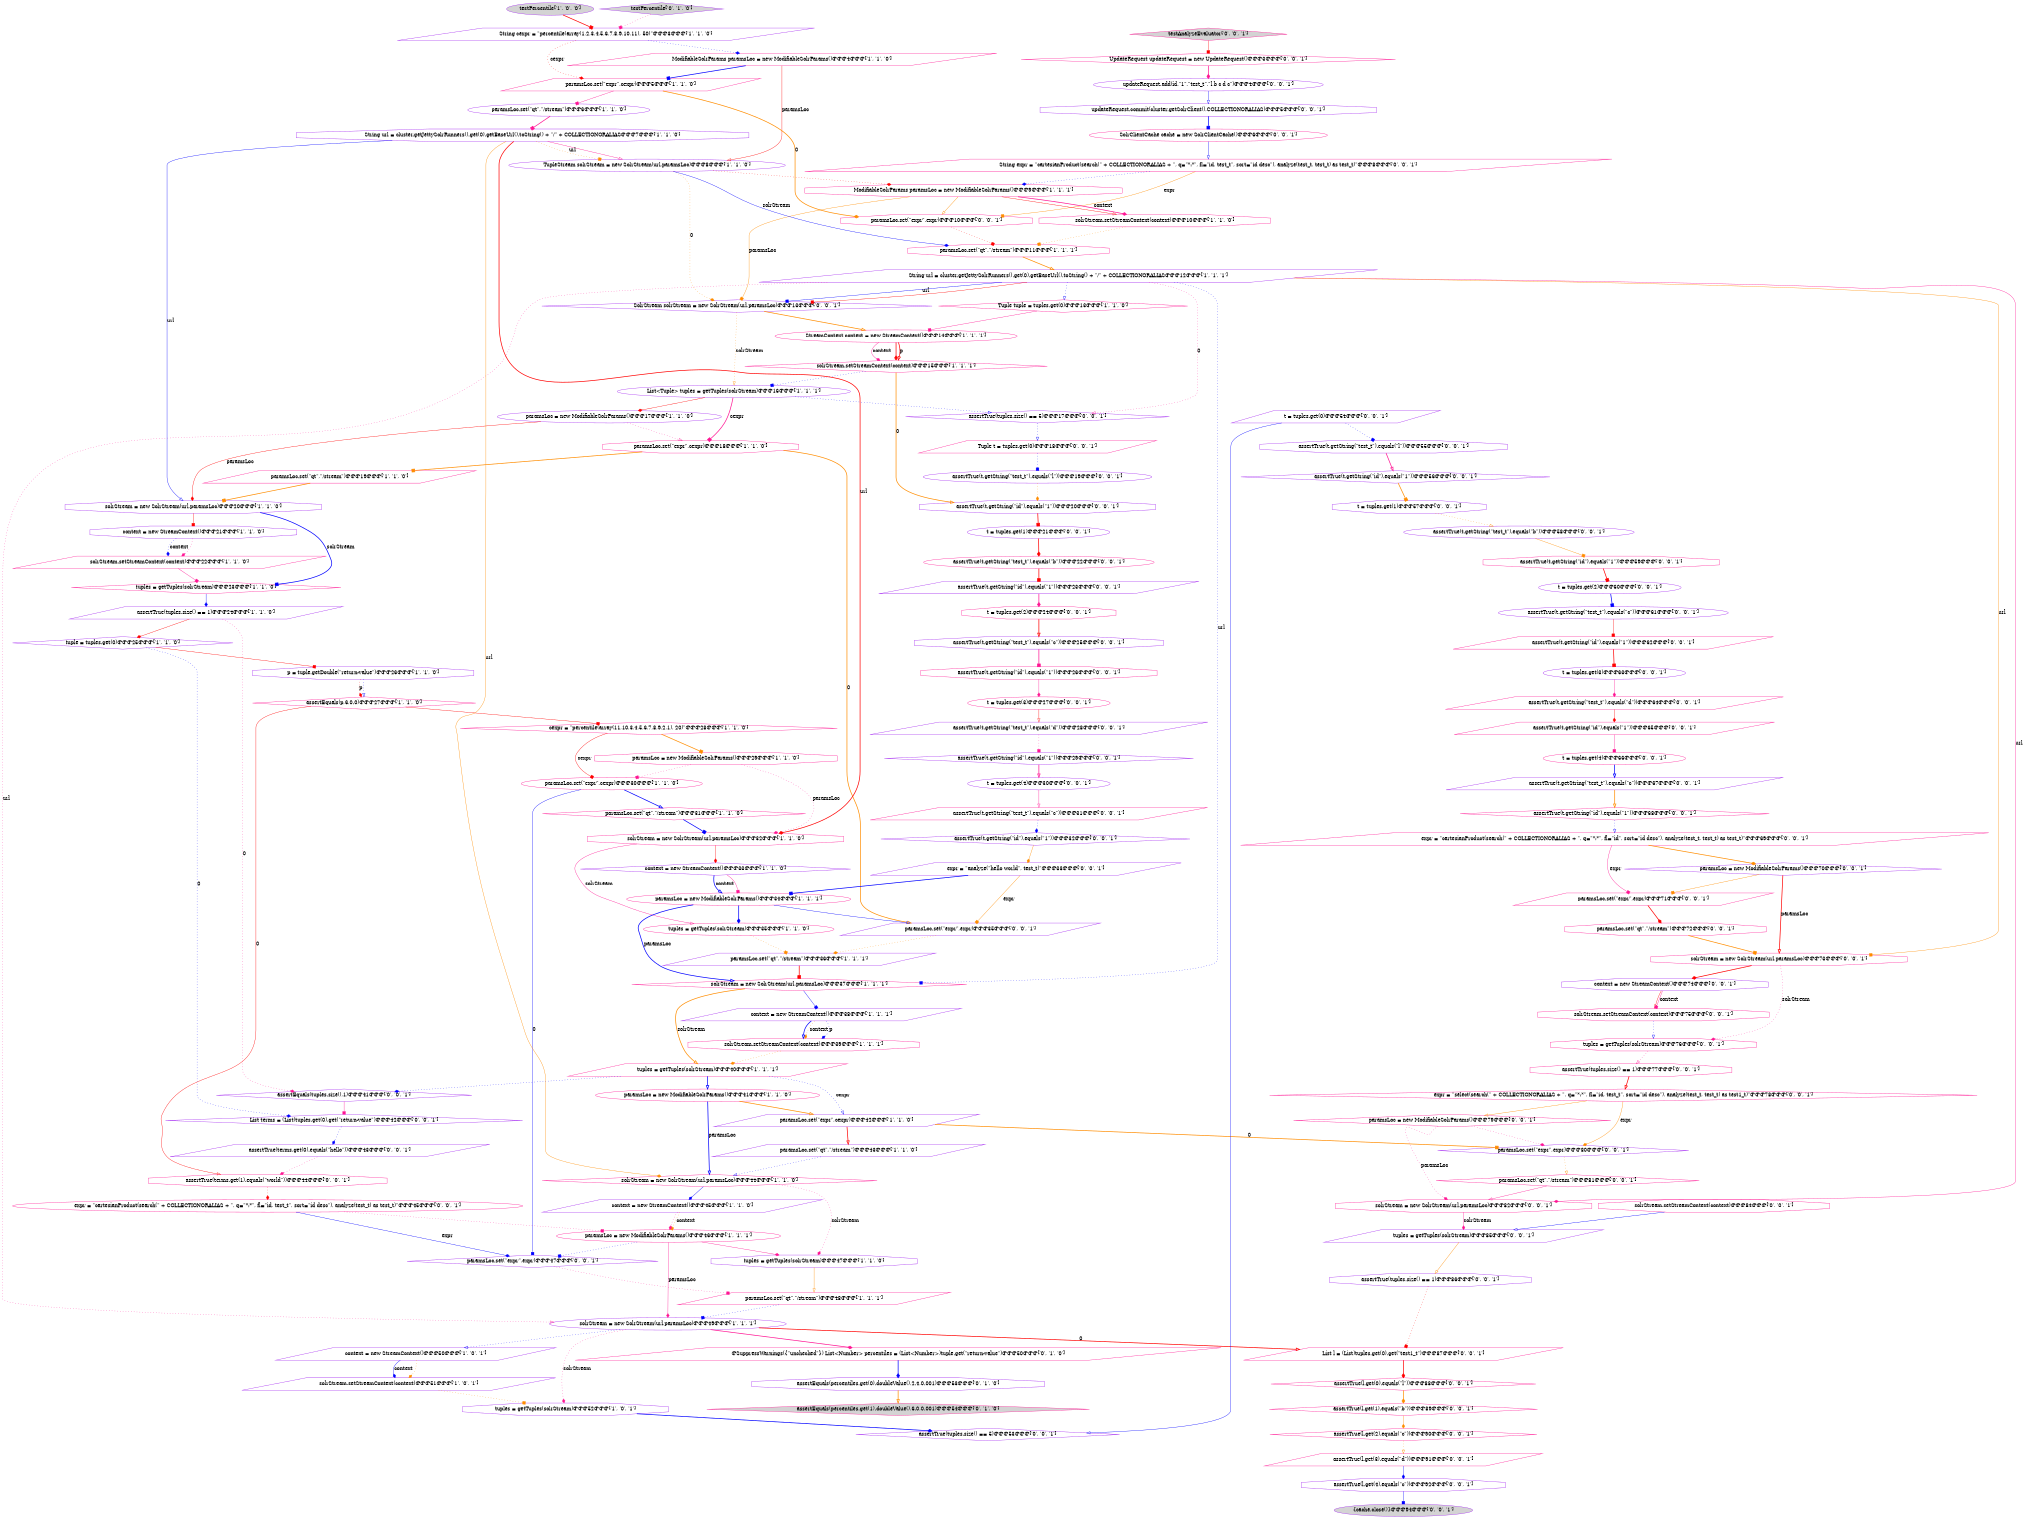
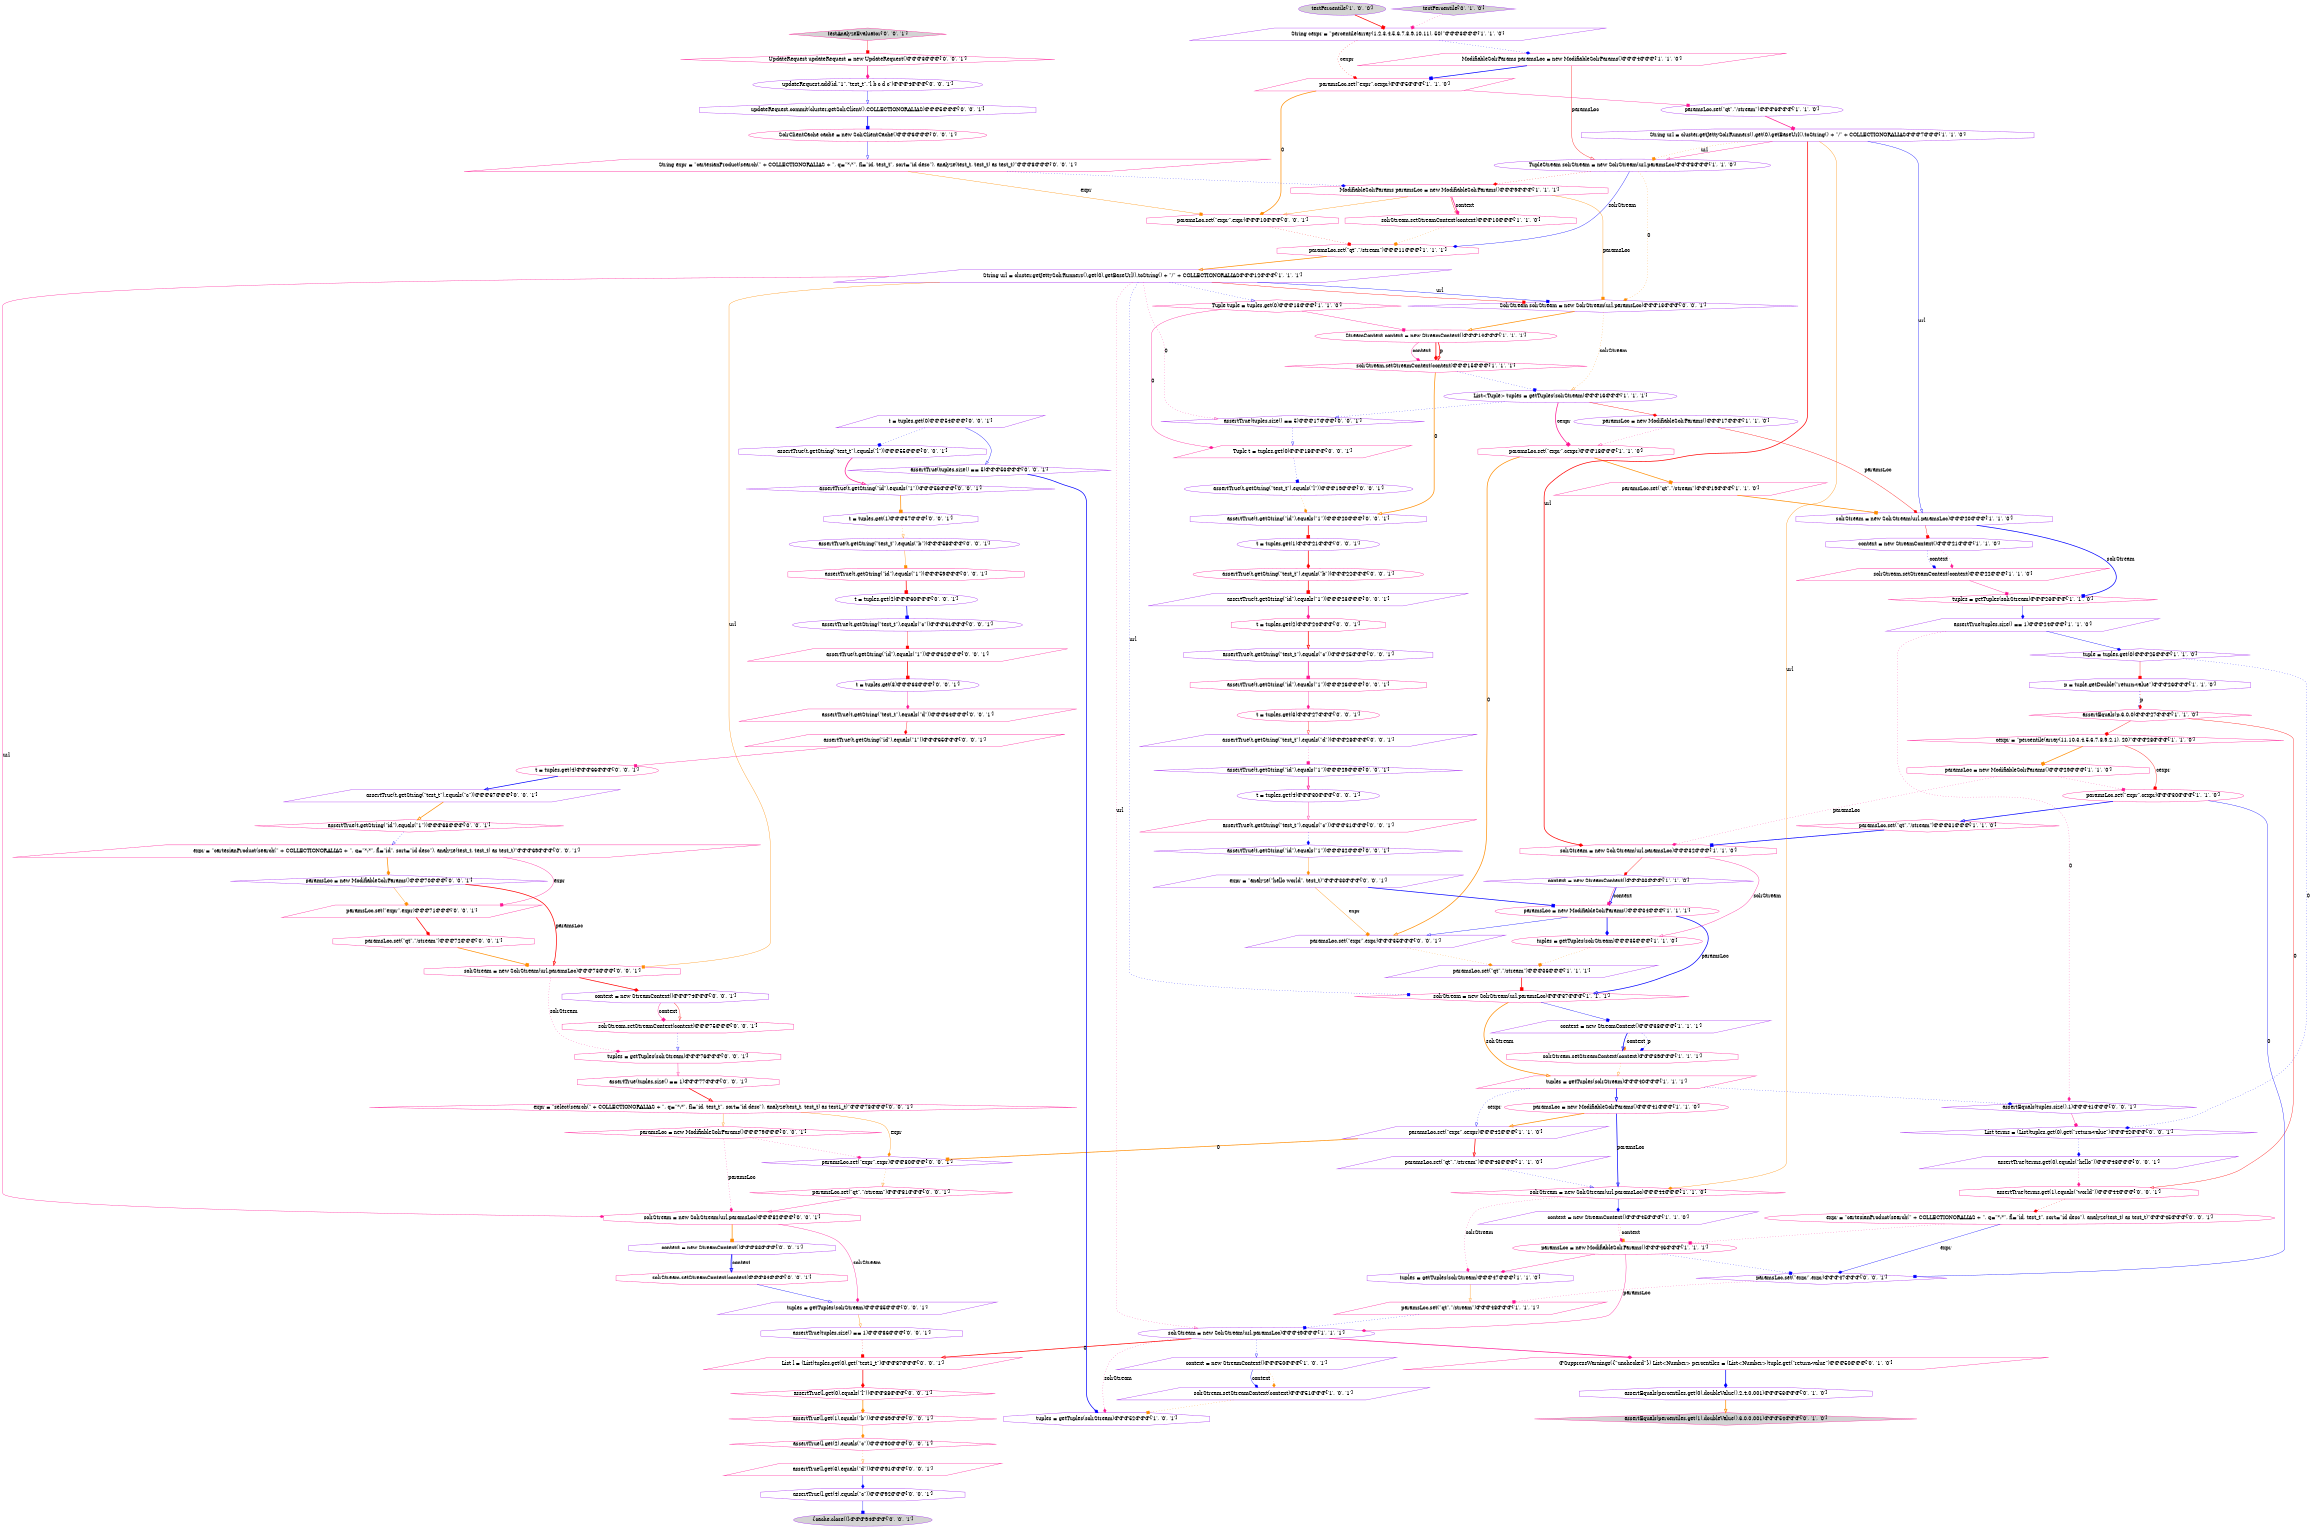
none -> (1151, 373)
(165, 628) -> (2082, 640)
(1643, 1056) -> (678, 1068)
(758, 1057) -> (1620, 1068)
none -> (732, 1248)
(782, 1422) -> (1087, 923)
